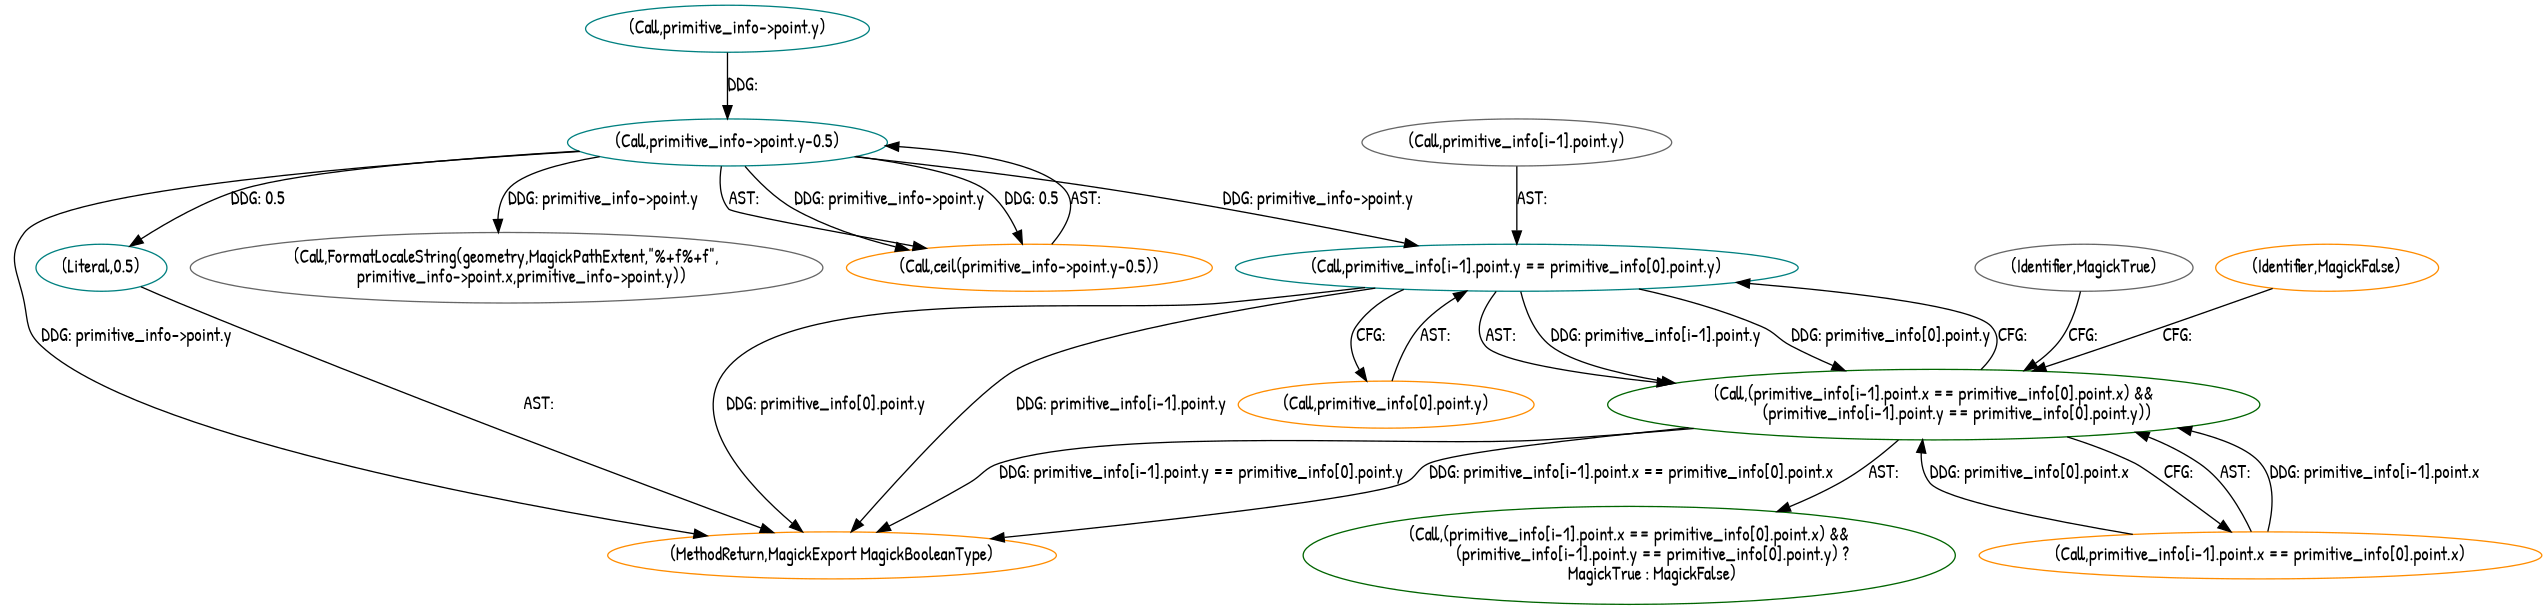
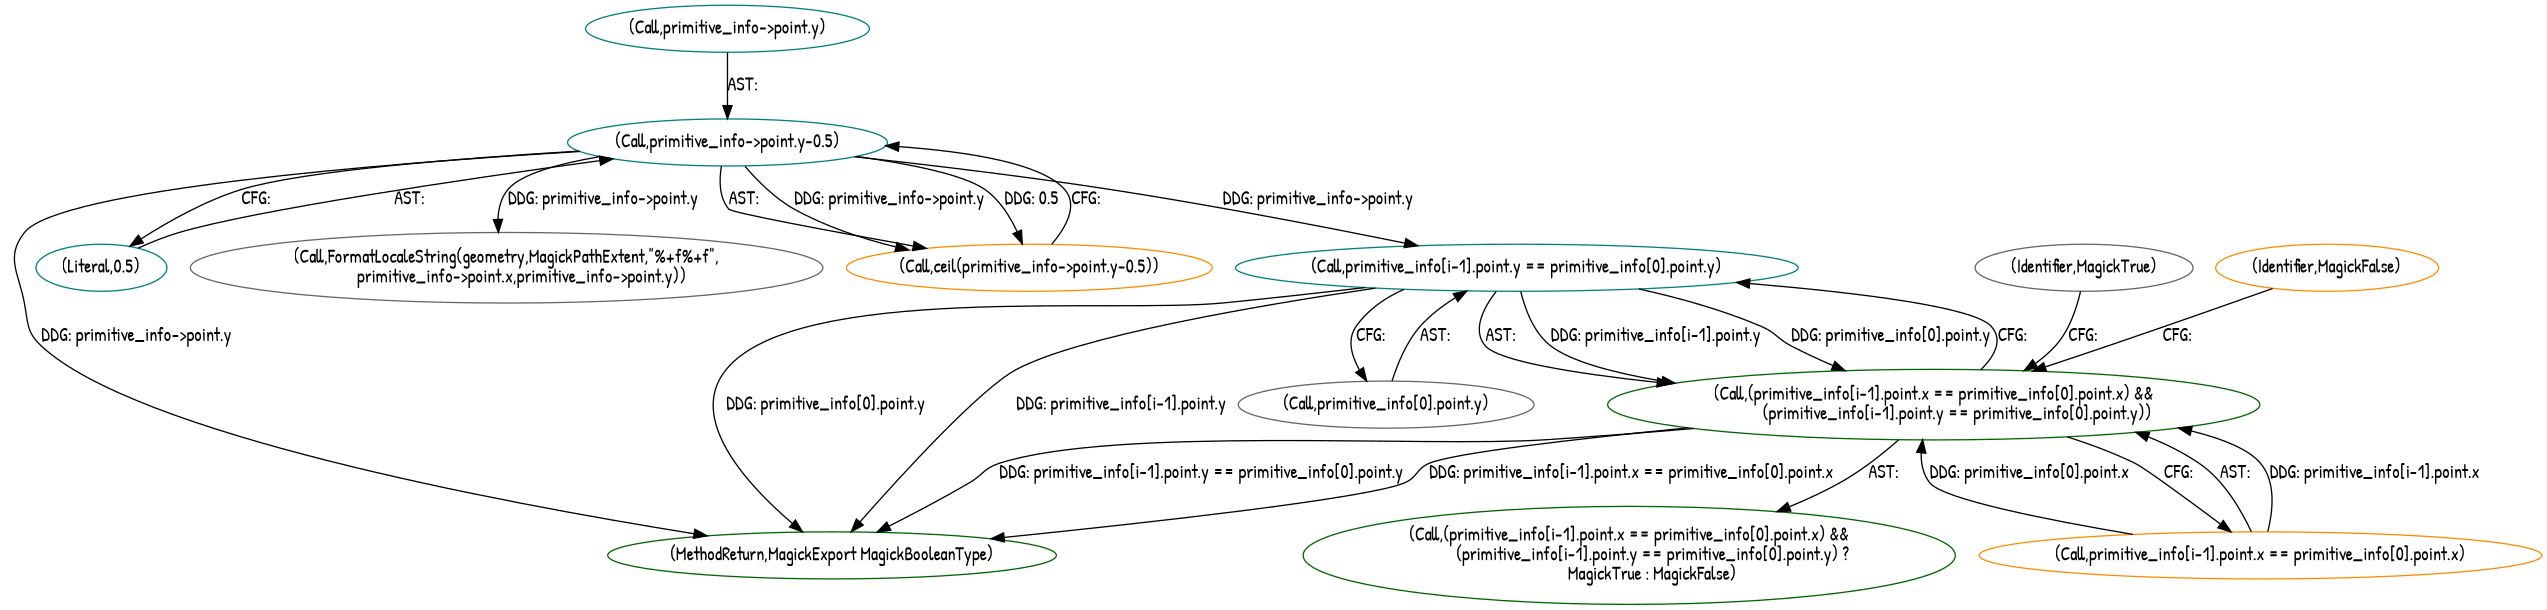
(745, 86) -> (745, 86)
(1517, 142) -> none
(258, 199) -> (258, 199)
(1088, 199) -> (1088, 199)
(1386, 405) -> (1386, 405)
(450, 411) -> (367, 195)
(832, 555) -> (832, 555)
